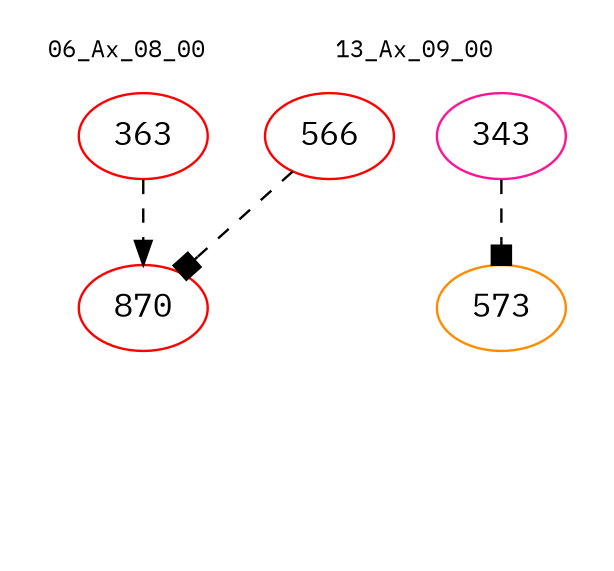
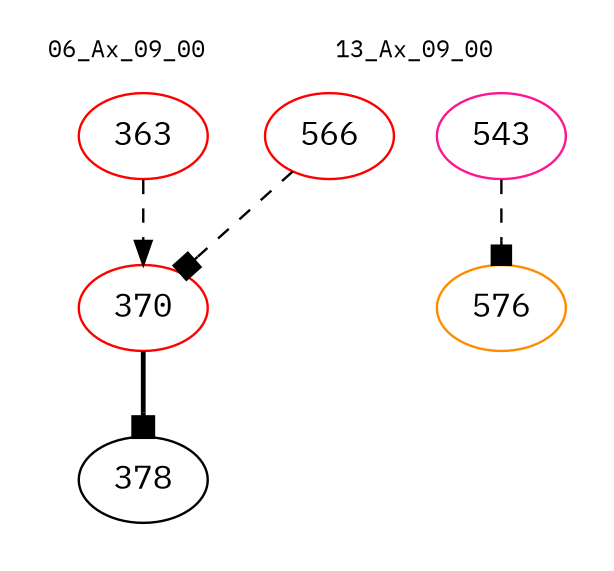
(128, 51) -> (128, 51)
(501, 136) -> (501, 136)
(143, 308) -> (143, 308)
(501, 308) -> (501, 308)
none -> (143, 480)
